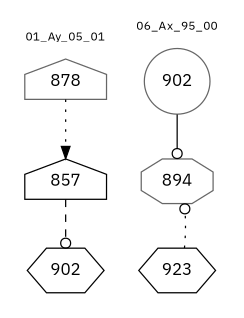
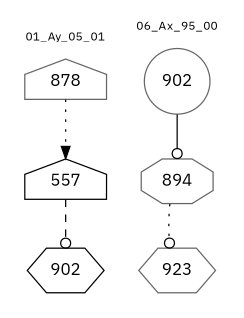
(66, 181) -> (66, 181)
(185, 231) -> (169, 221)
(177, 270) -> (177, 270)
